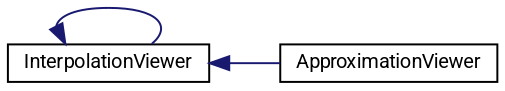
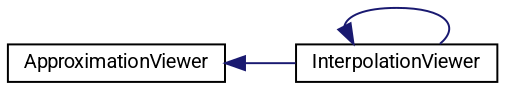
(255, 63) -> (270, 63)
